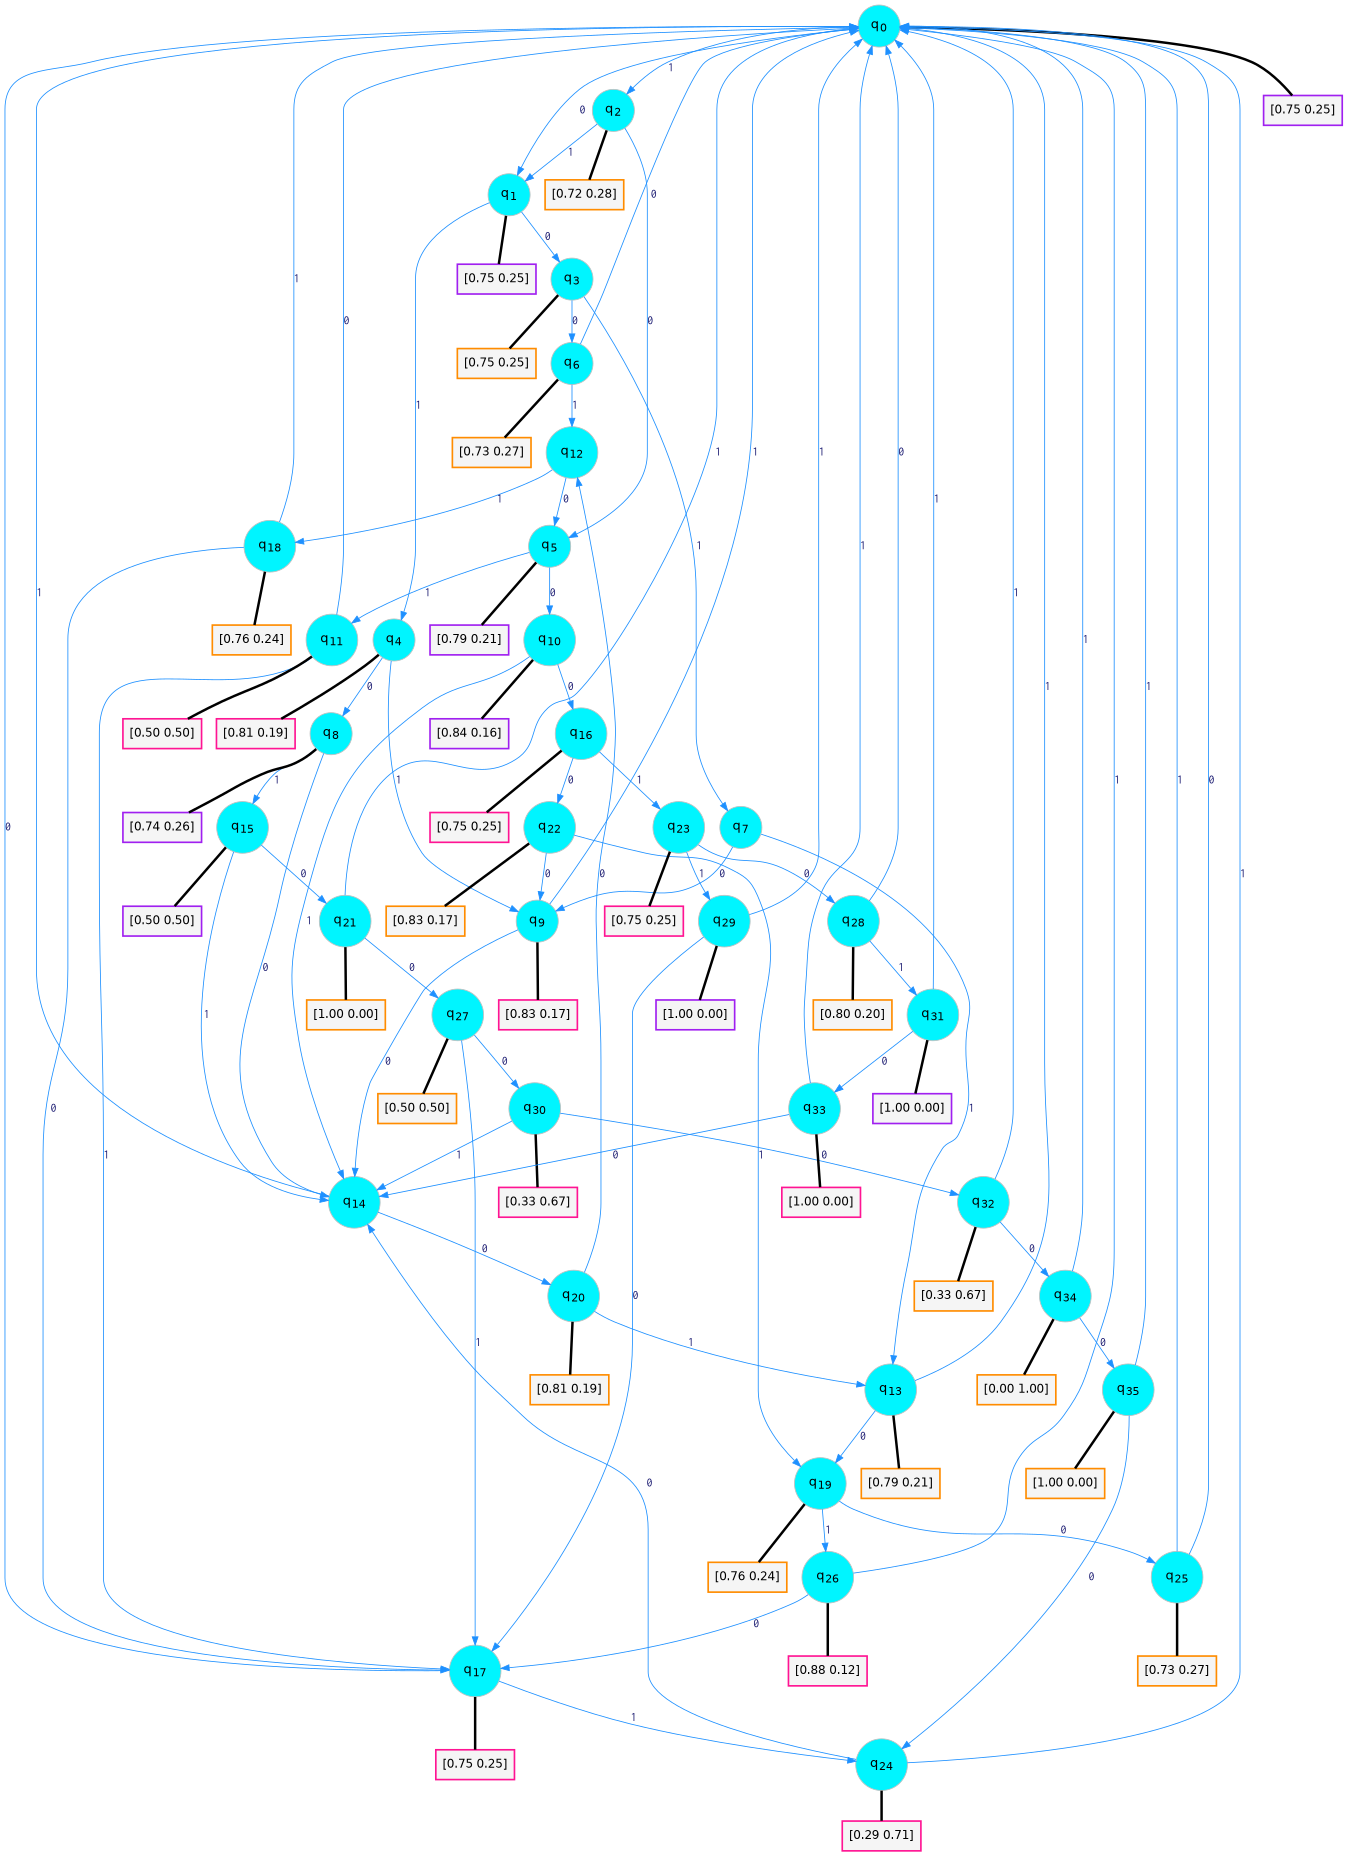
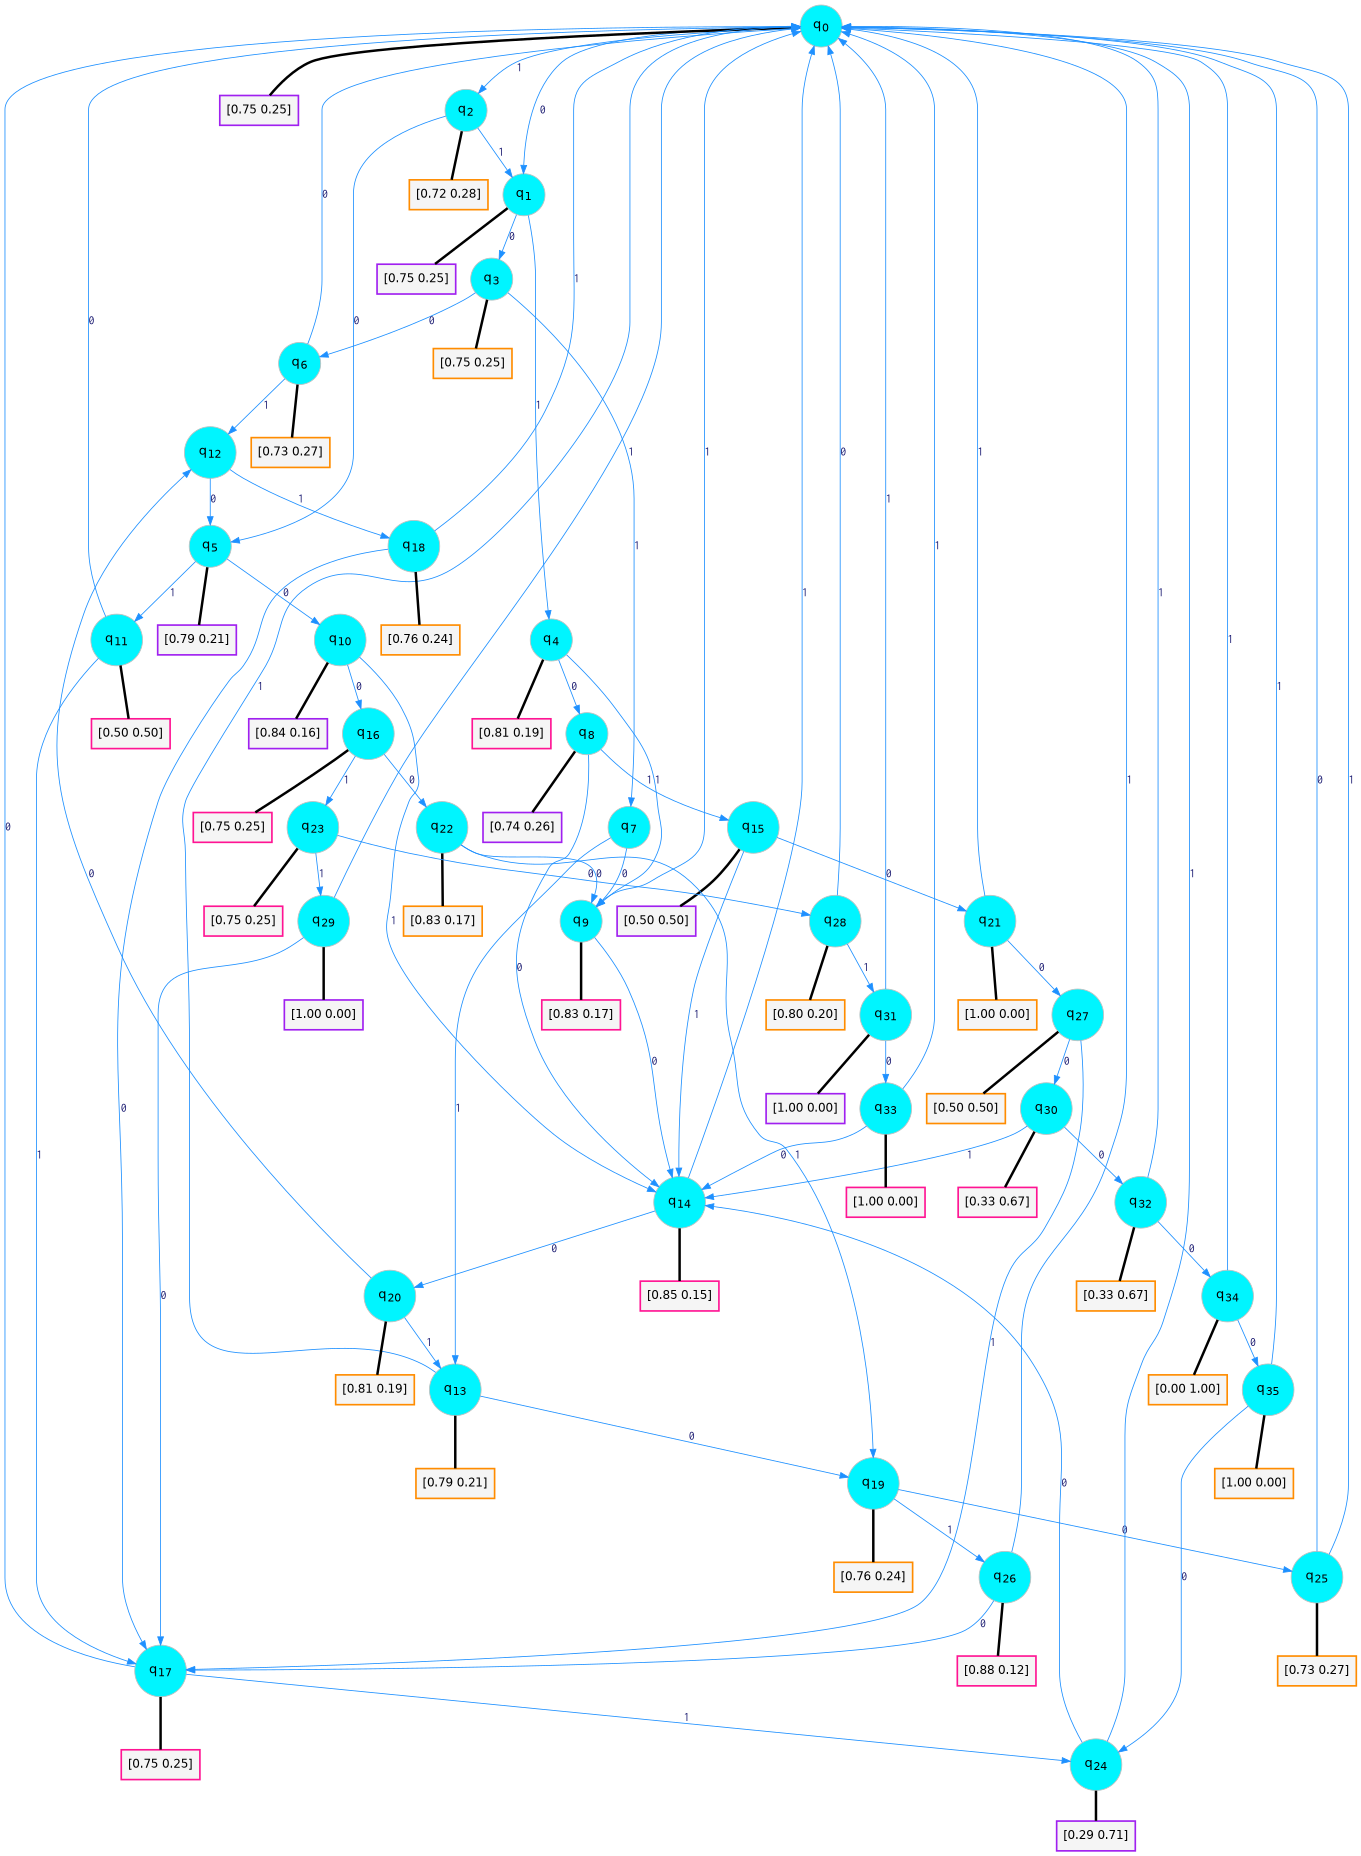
none -> (680, 1296)
(882, 1836) -> (1096, 1836)
